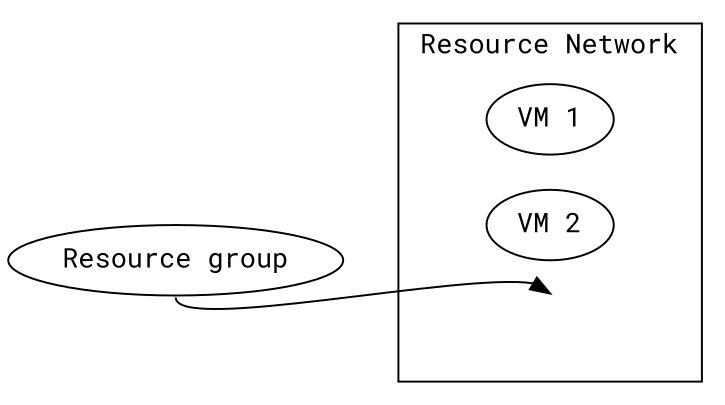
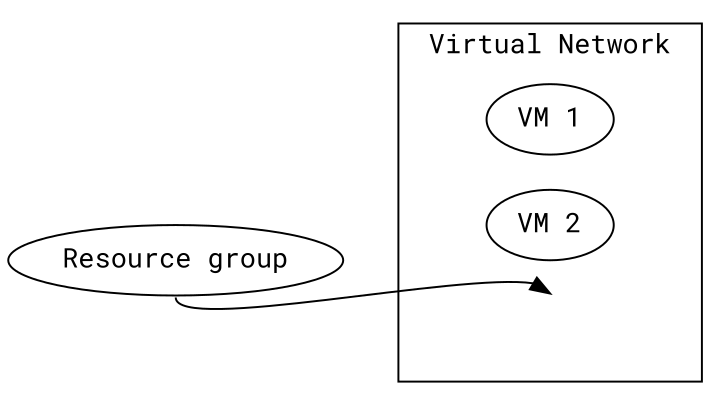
(550, 46) -> (550, 46)
